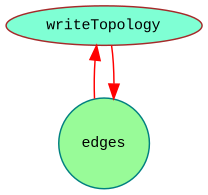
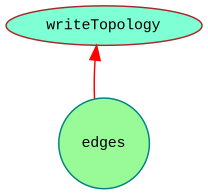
(113, 65) -> none
